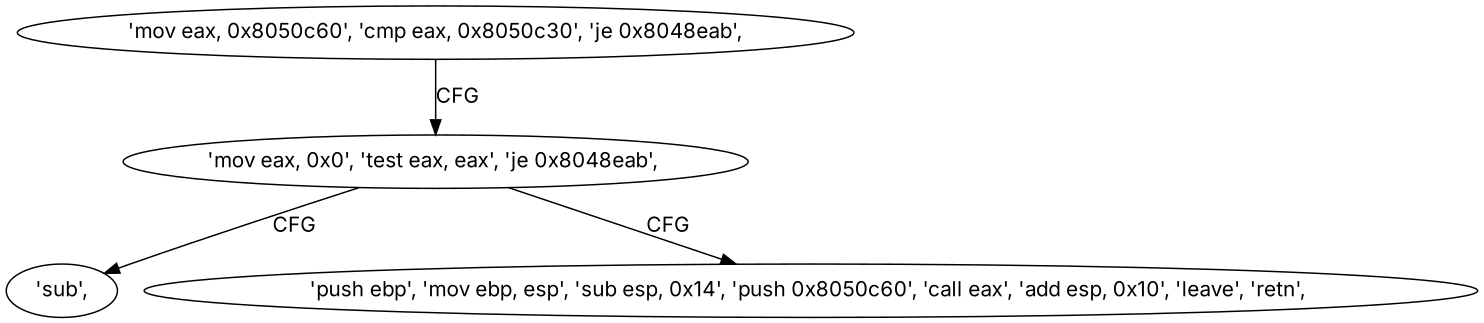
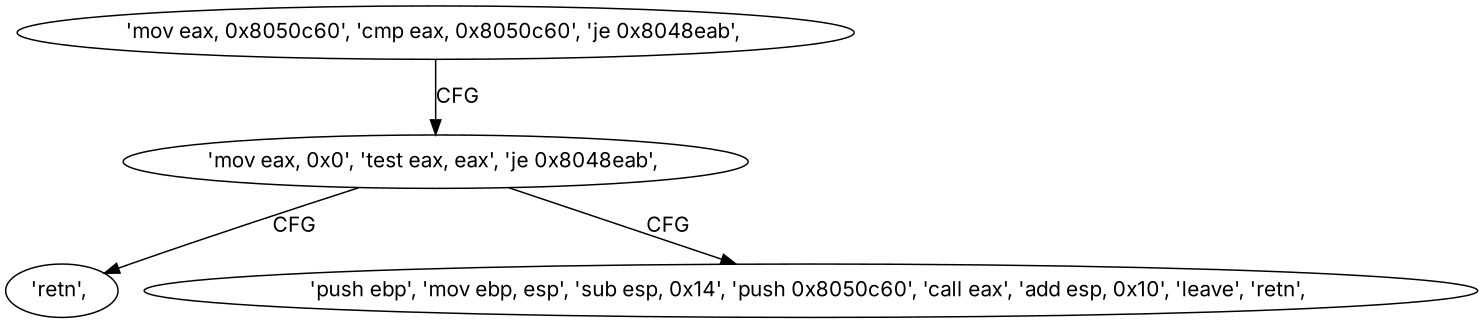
(436, 33) -> (436, 33)
(62, 291) -> (62, 291)
